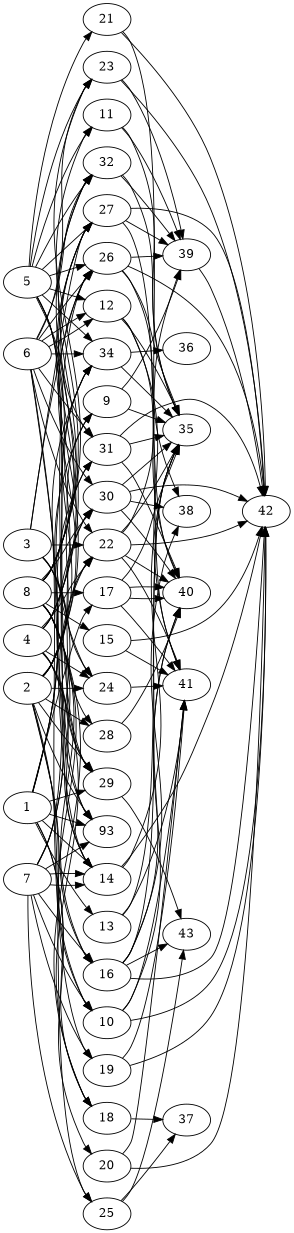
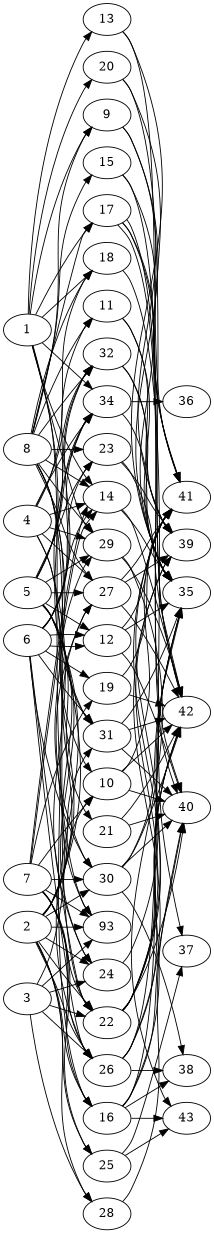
(234, 353) -> (157, 620)
